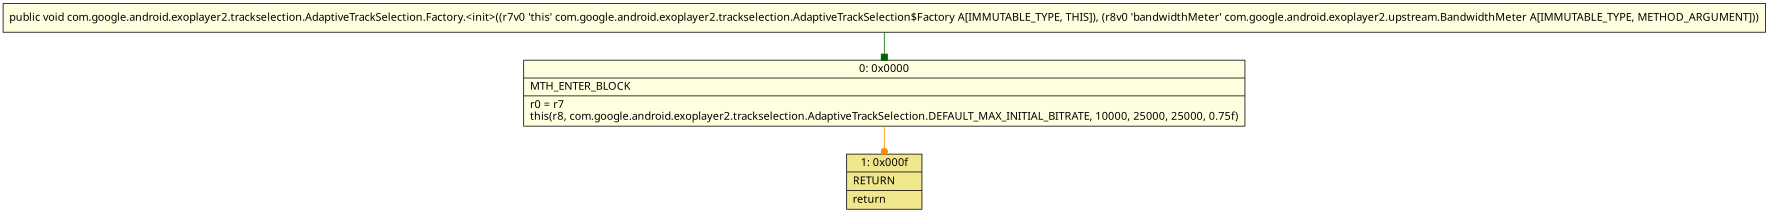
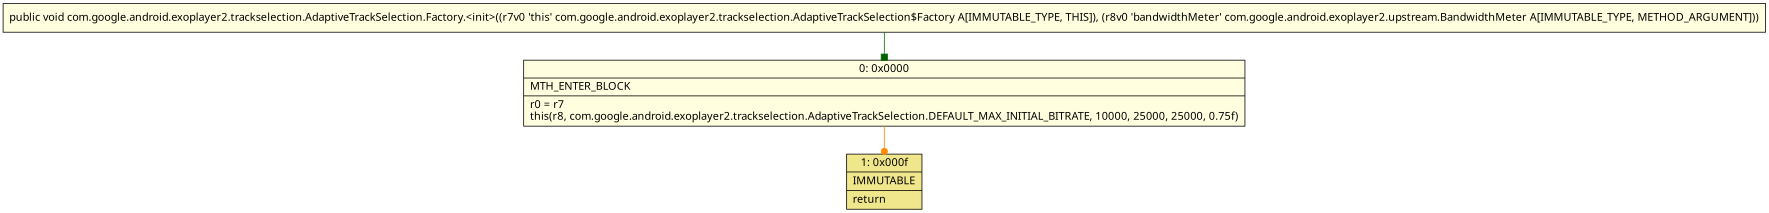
(874, 181) -> (884, 181)
